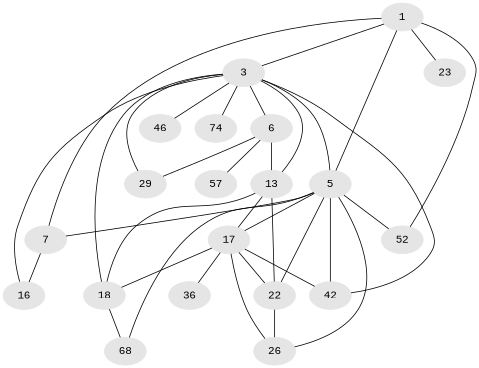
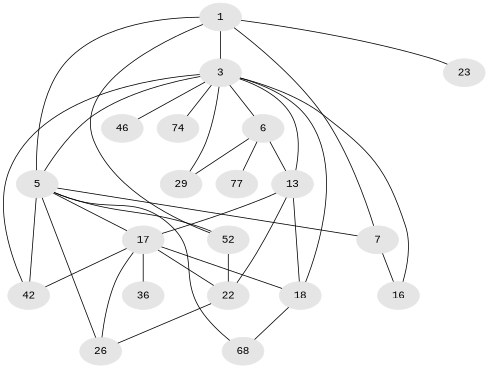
(216, 184) -> (237, 184)
(303, 240) -> (228, 265)
